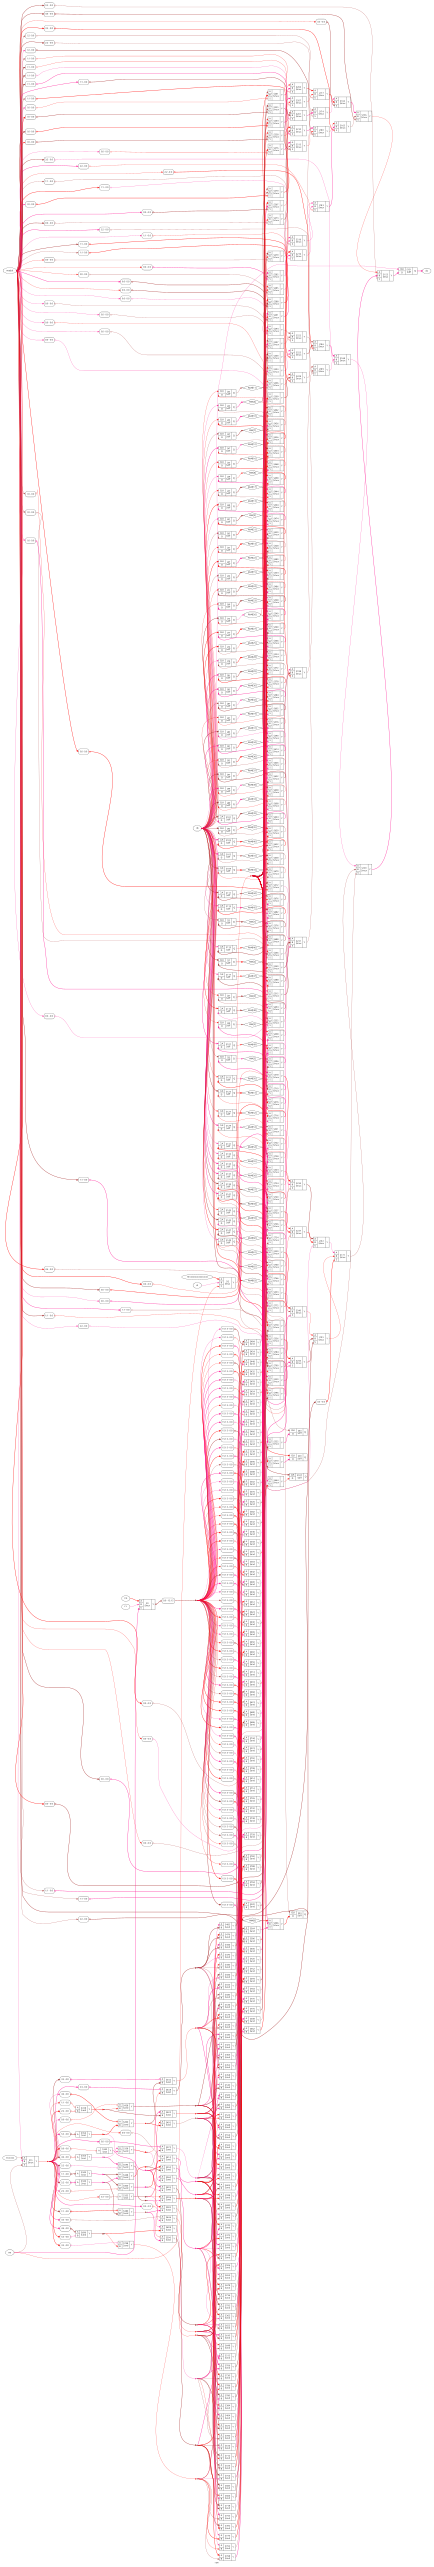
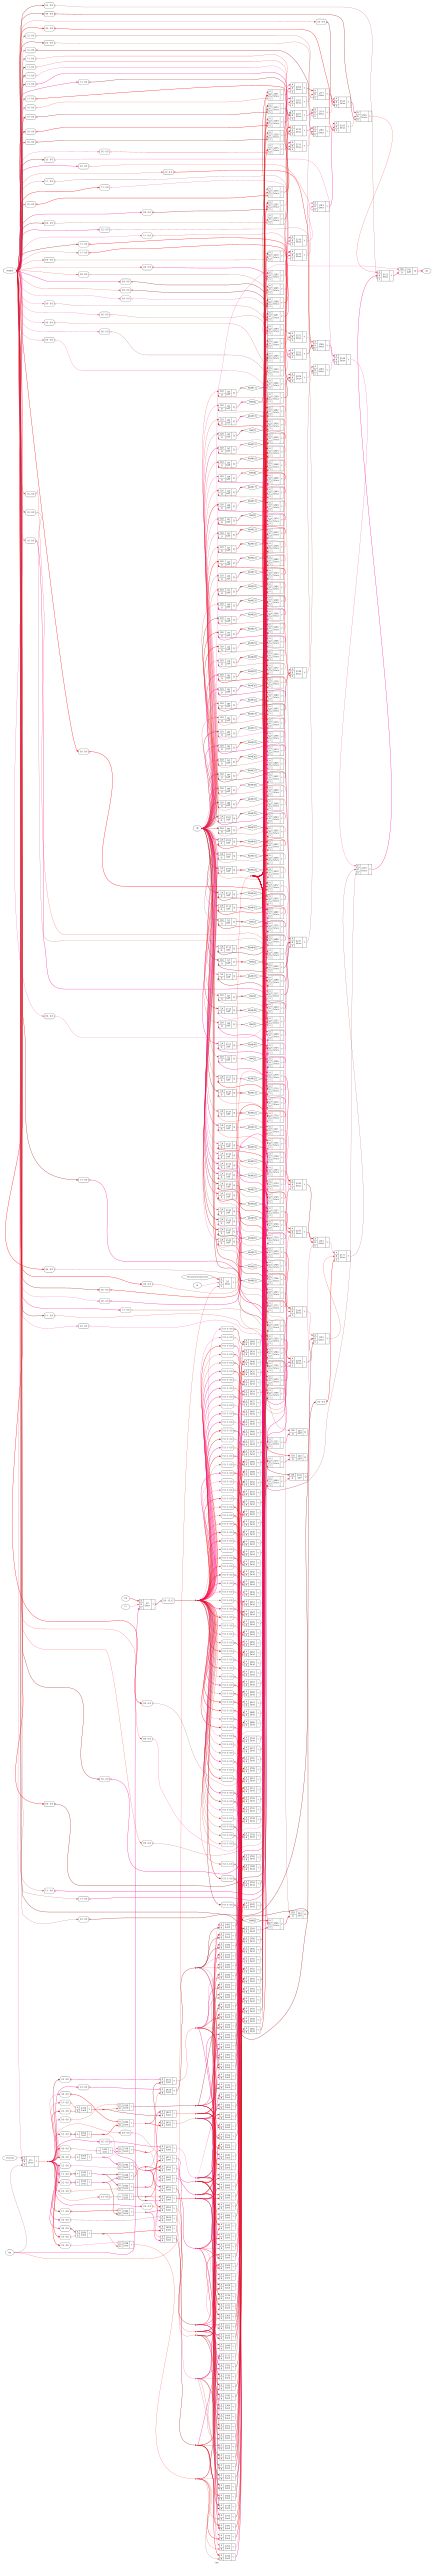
(252, 615) -> (252, 615)
